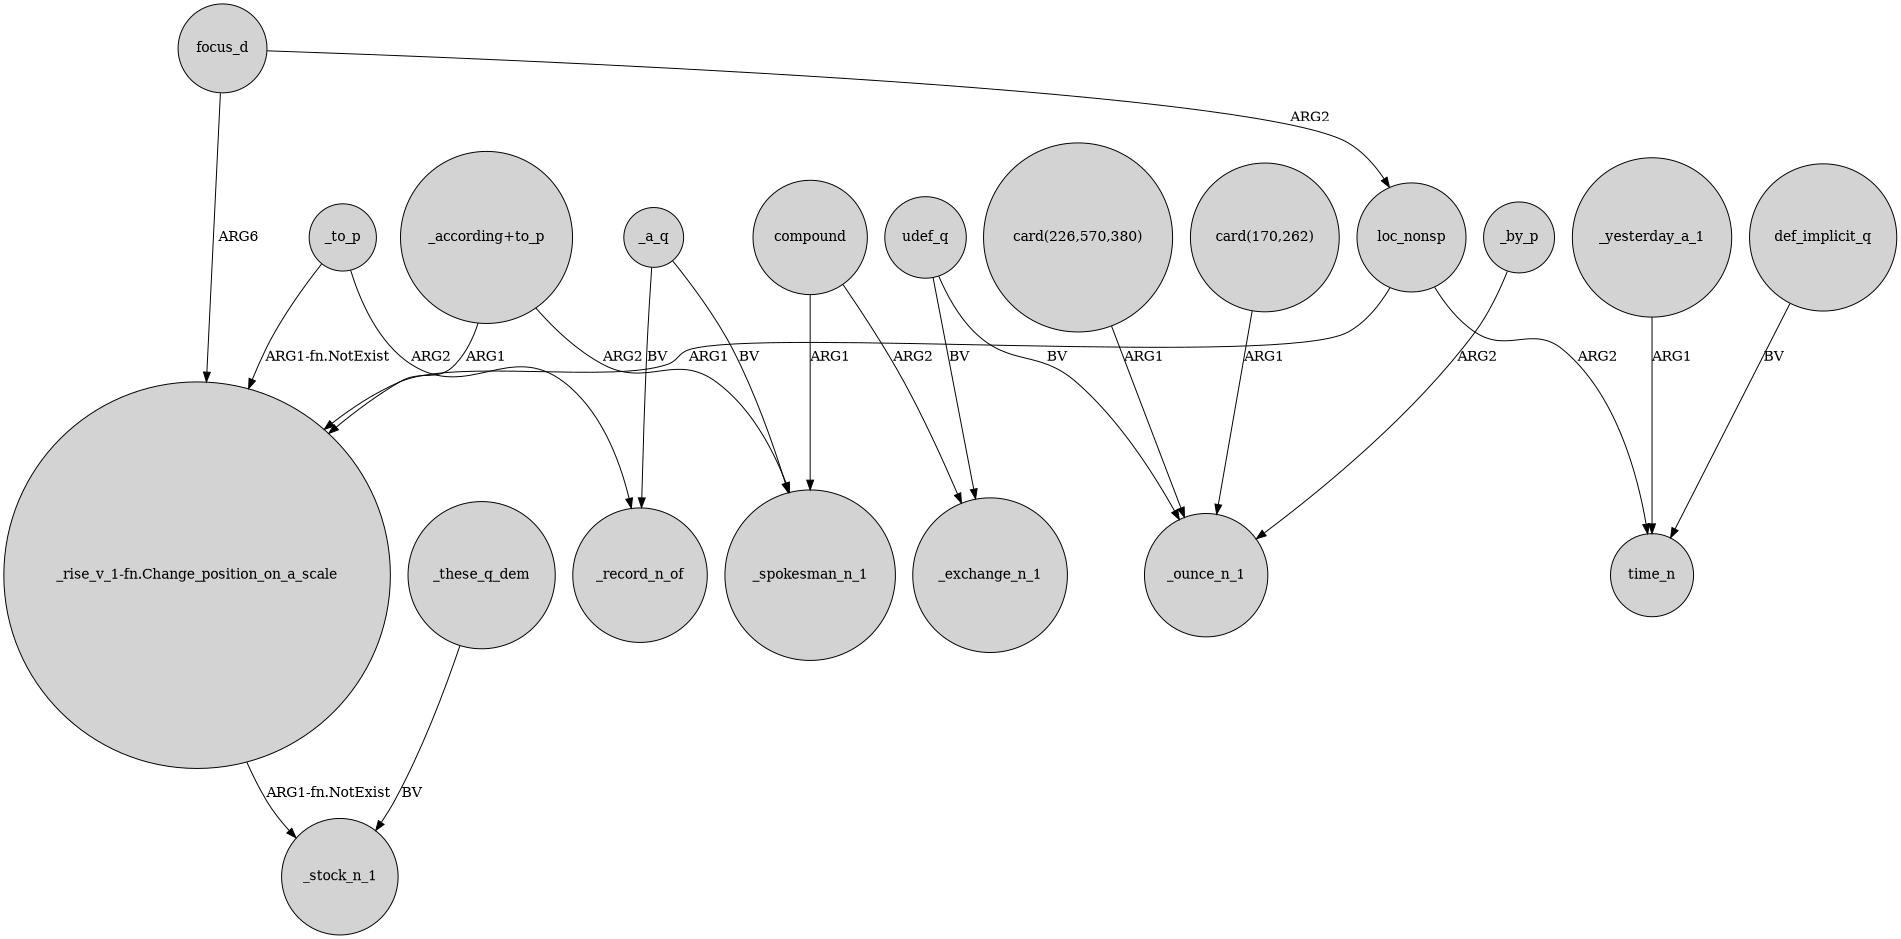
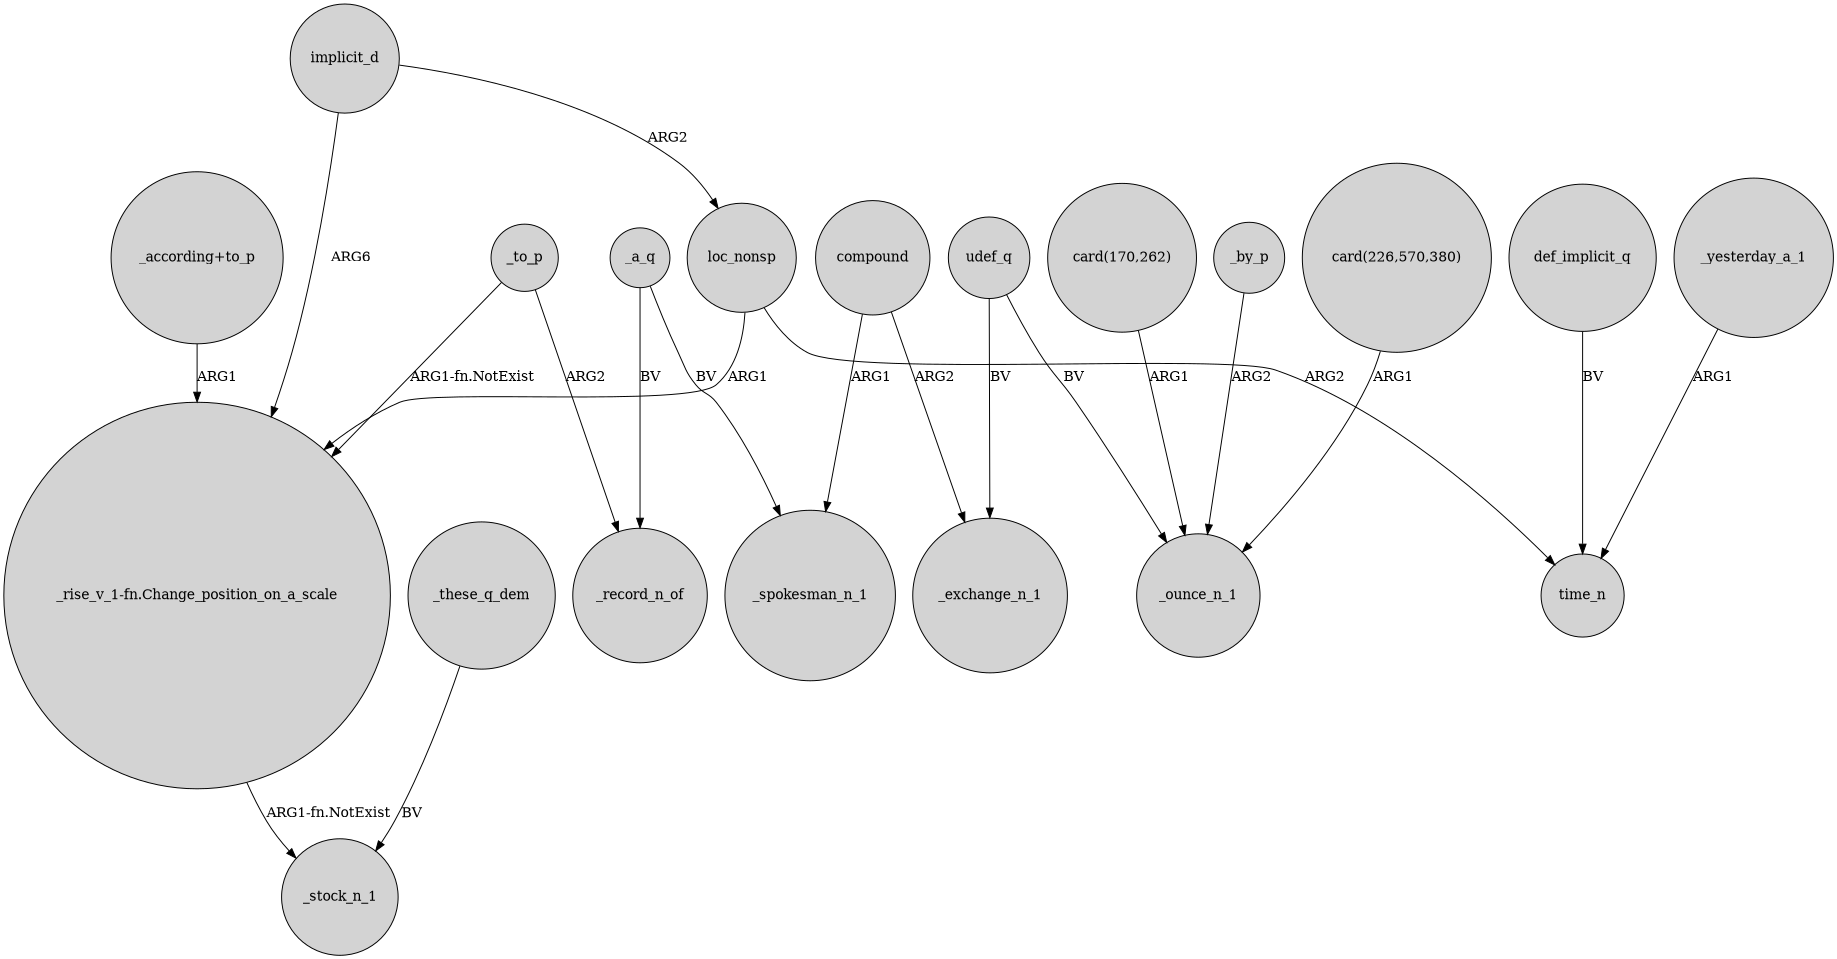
(223, 48) -> (345, 59)
(678, 370) -> none
